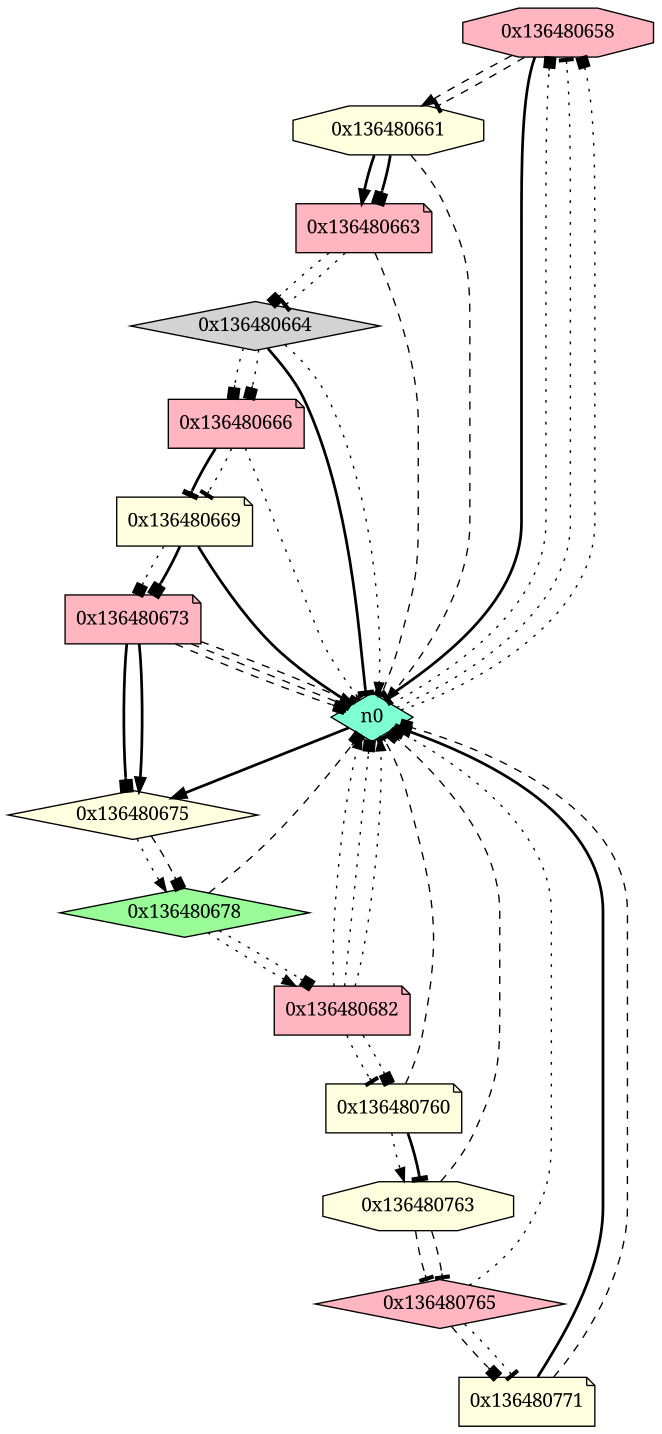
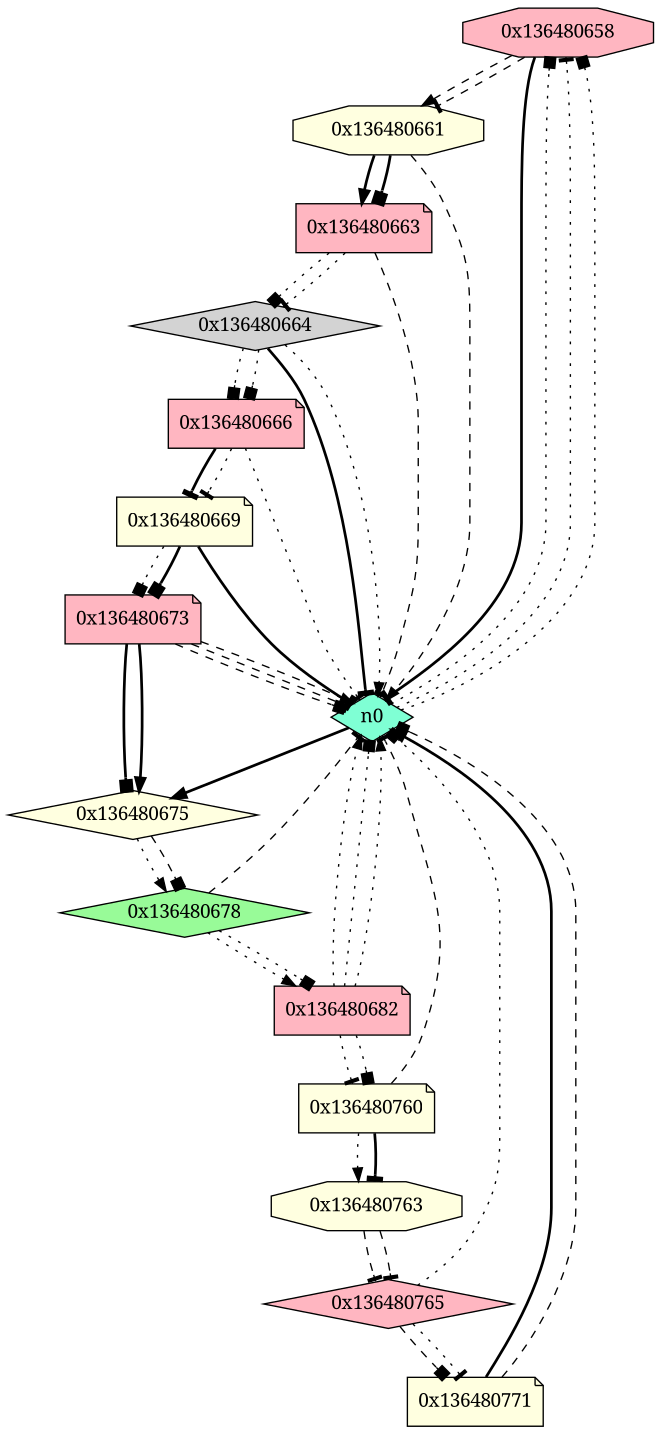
(285, 824) -> (287, 822)
(500, 952) -> none
